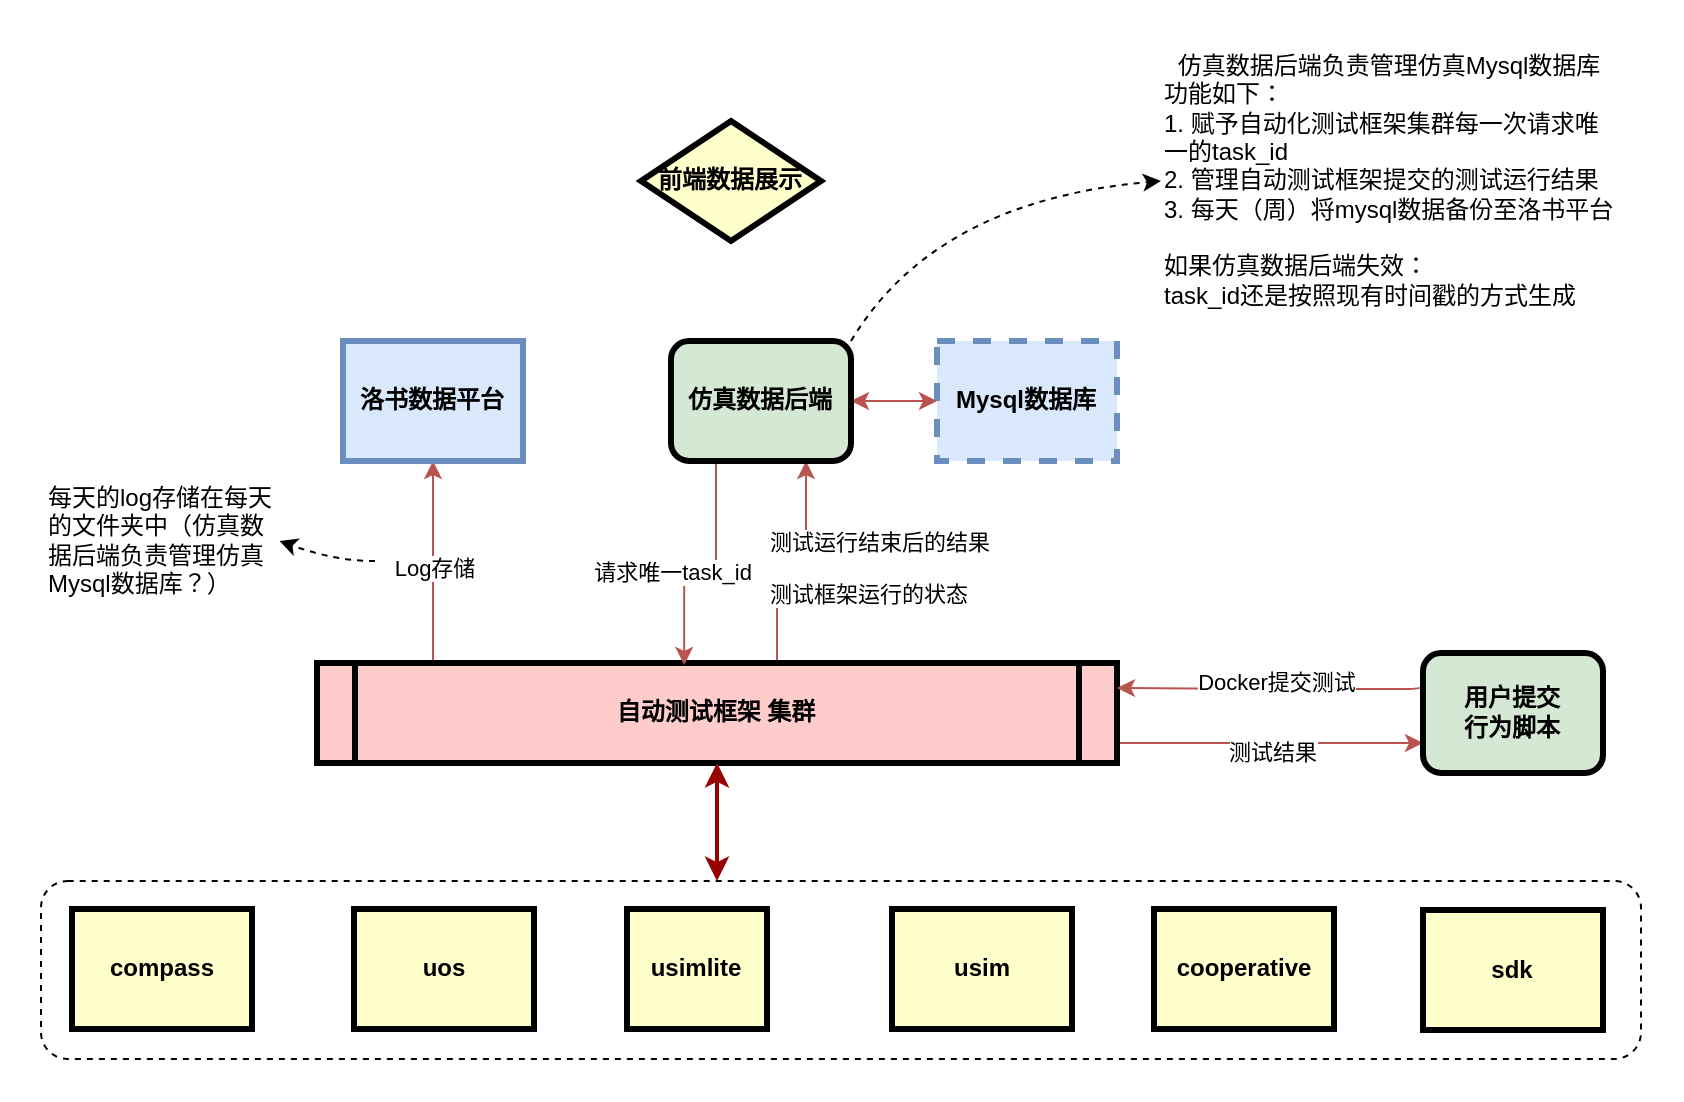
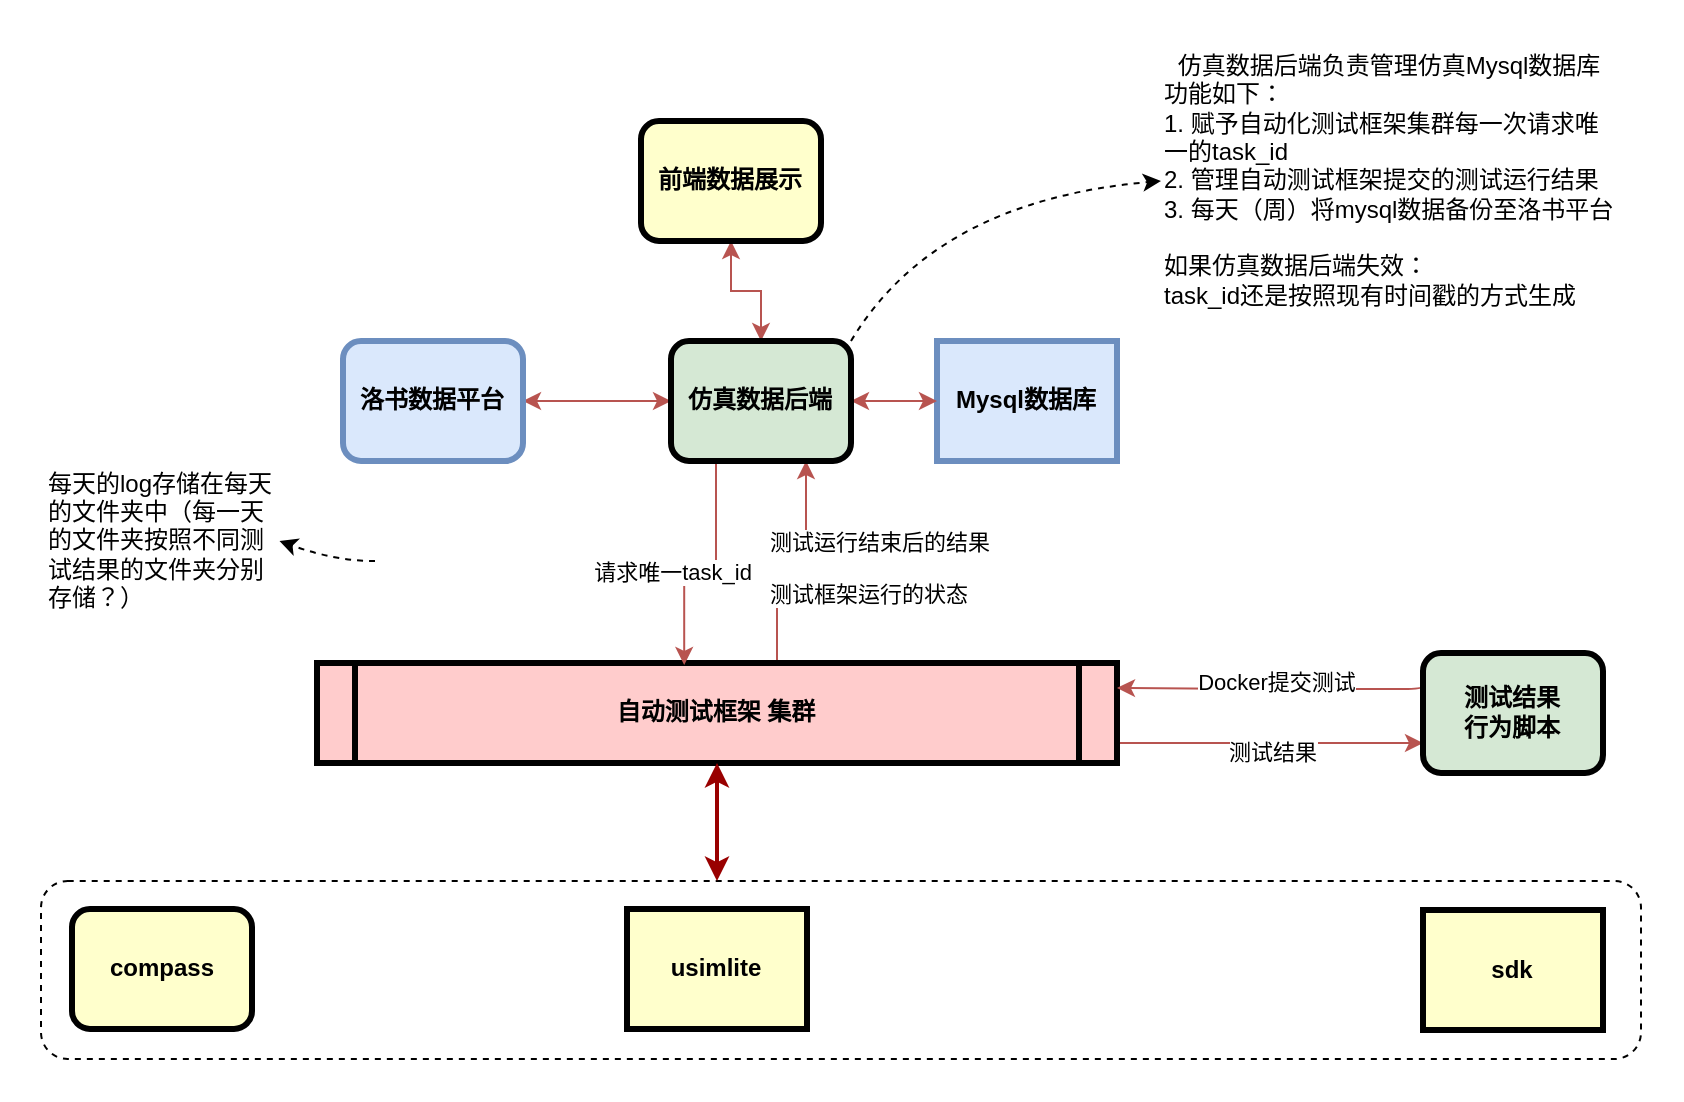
(731, 181) -> (731, 181)
none -> (746, 291)
(433, 401) -> (433, 401)
none -> (597, 401)
(1027, 401) -> (1027, 401)
(165, 541) -> (165, 541)
(433, 568) -> none
(1513, 713) -> (1513, 713)
(162, 969) -> (162, 969)
(444, 969) -> none
(697, 969) -> (717, 969)
(982, 969) -> none
(1244, 969) -> none
